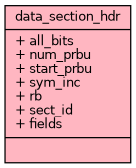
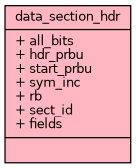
(53, 55) -> (50, 55)
